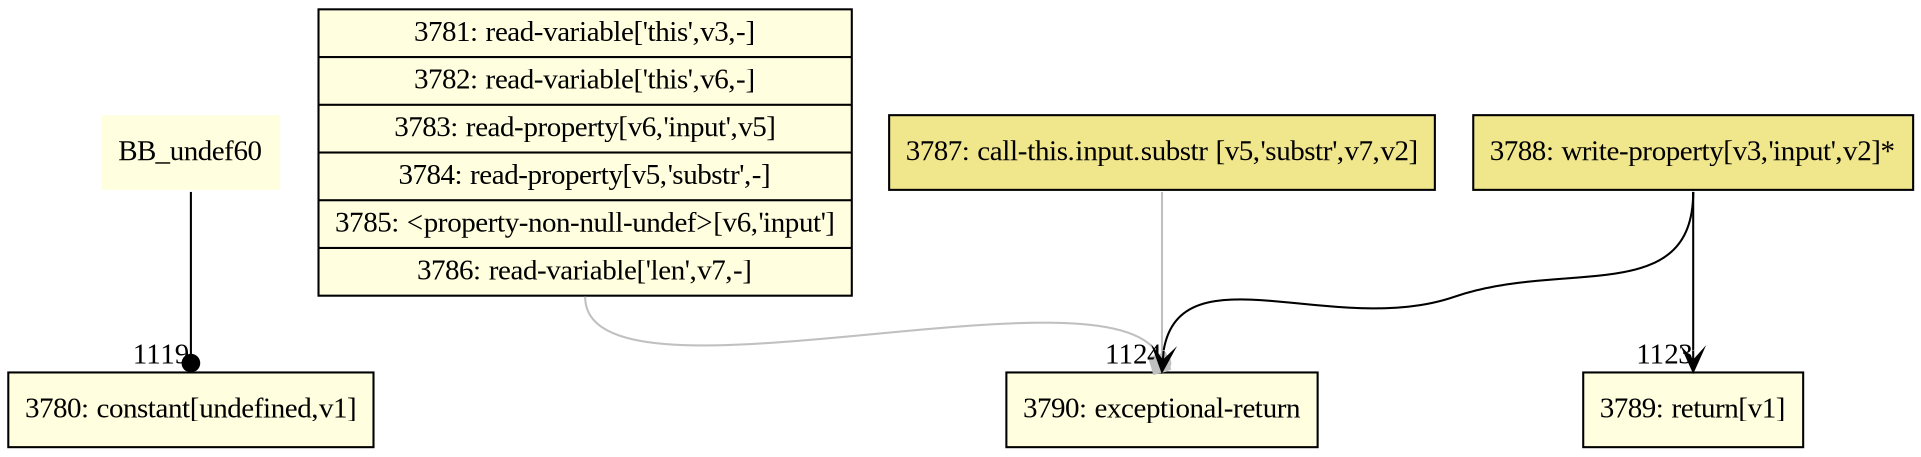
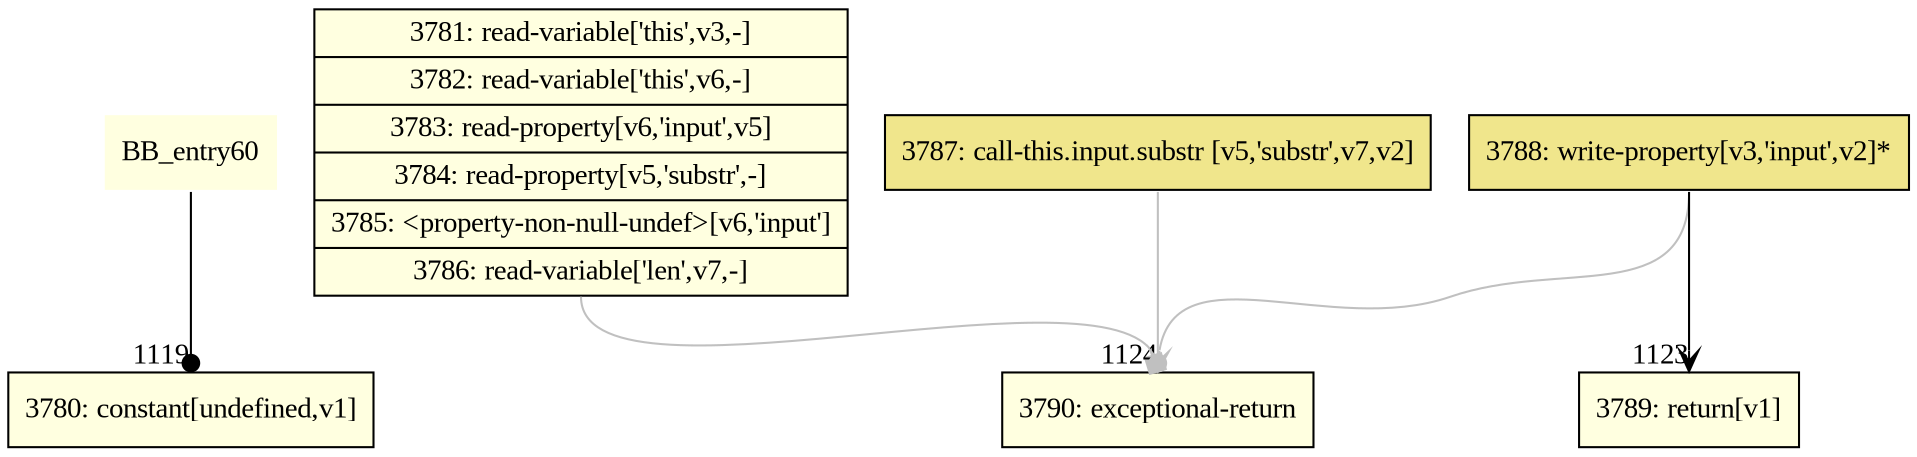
(191, 153) -> (191, 153)
(1441, 300) -> (1437, 300)
